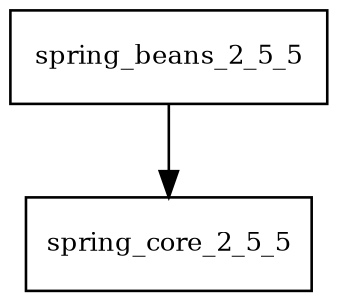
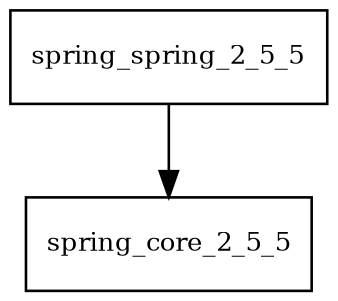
(169, 57) -> (169, 57)
